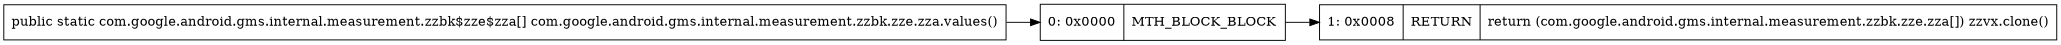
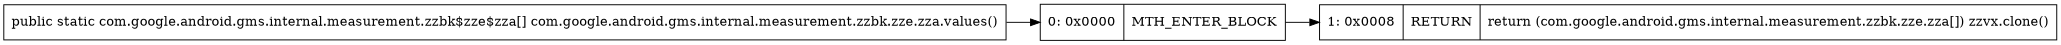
(1204, 22) -> (1205, 22)
